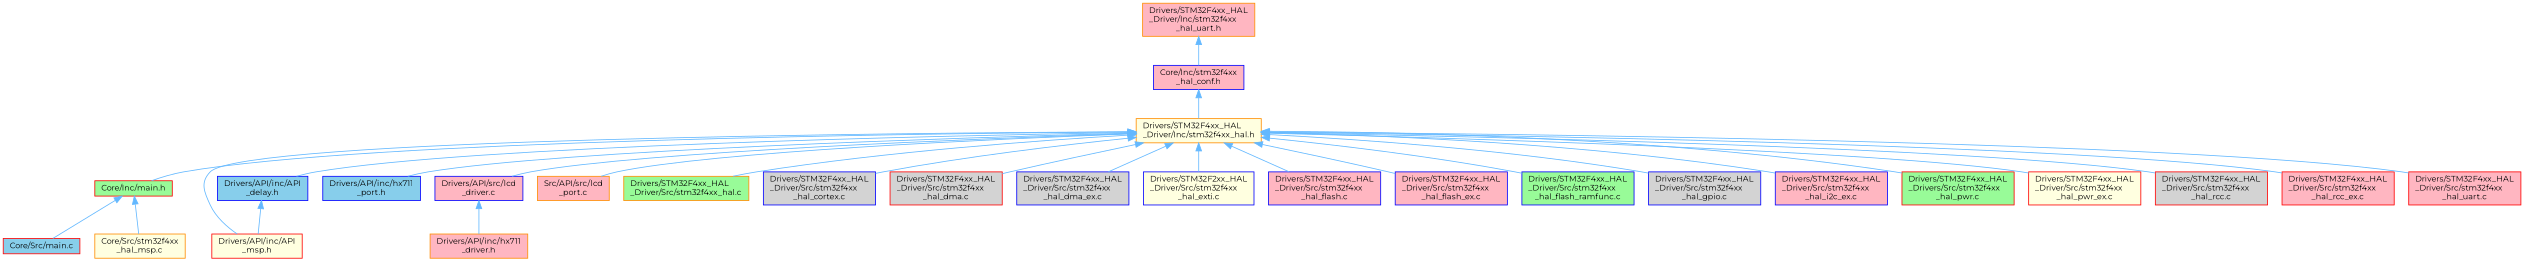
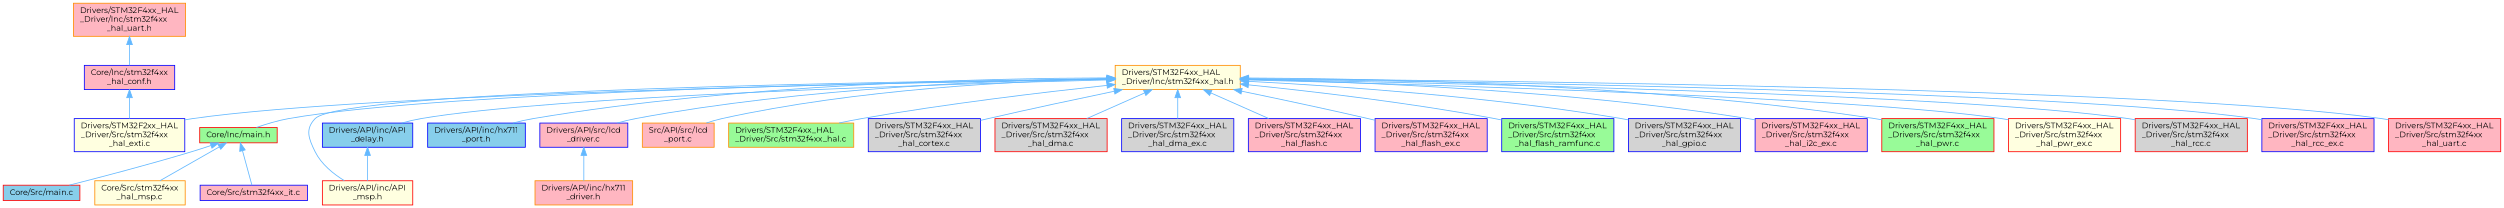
(1199, 108) -> (130, 108)
(2338, 188) -> (2318, 135)
none -> (254, 193)
